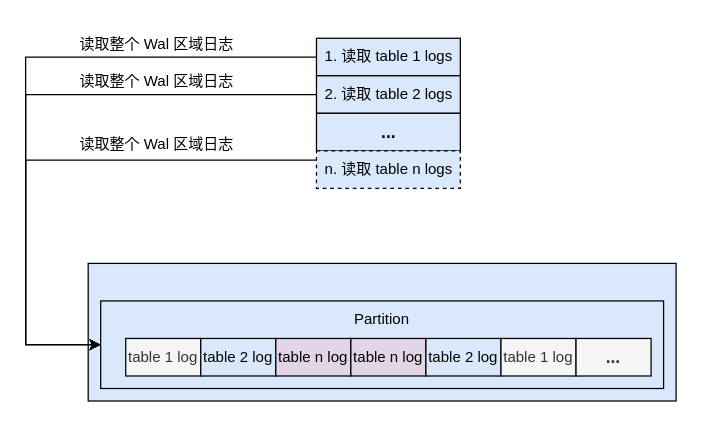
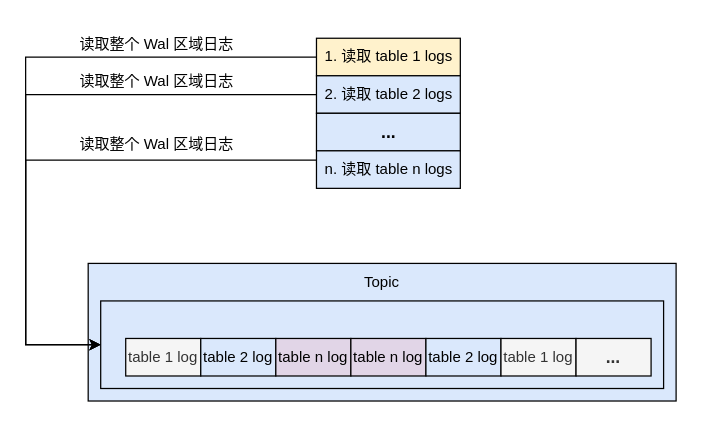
(388, 57) -> (388, 57)
(388, 169) -> (388, 169)
none -> (382, 282)
(382, 319) -> none
